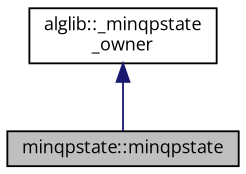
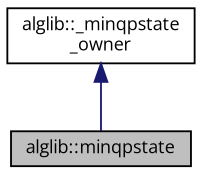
(123, 149) -> (101, 149)
